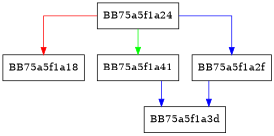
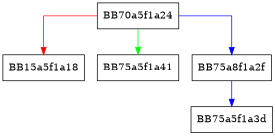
(138, 16) -> (138, 16)
(44, 68) -> (44, 68)
(232, 68) -> (232, 68)
(161, 90) -> none
